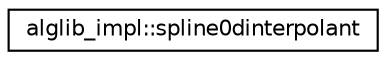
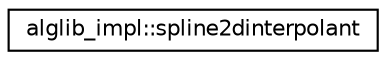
(193, 30) -> (193, 30)
